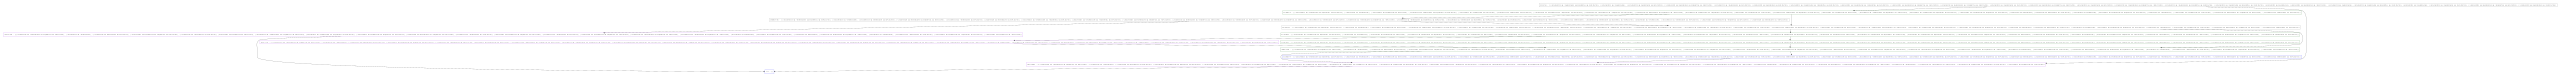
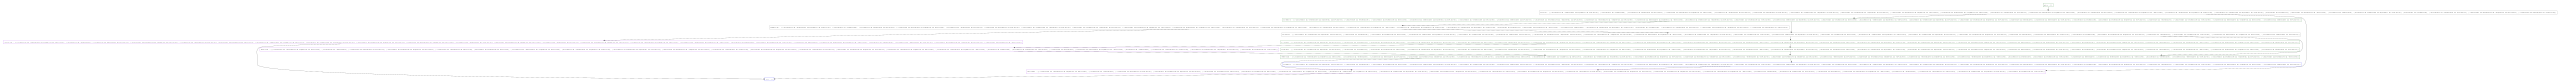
none -> (2048, 5)
